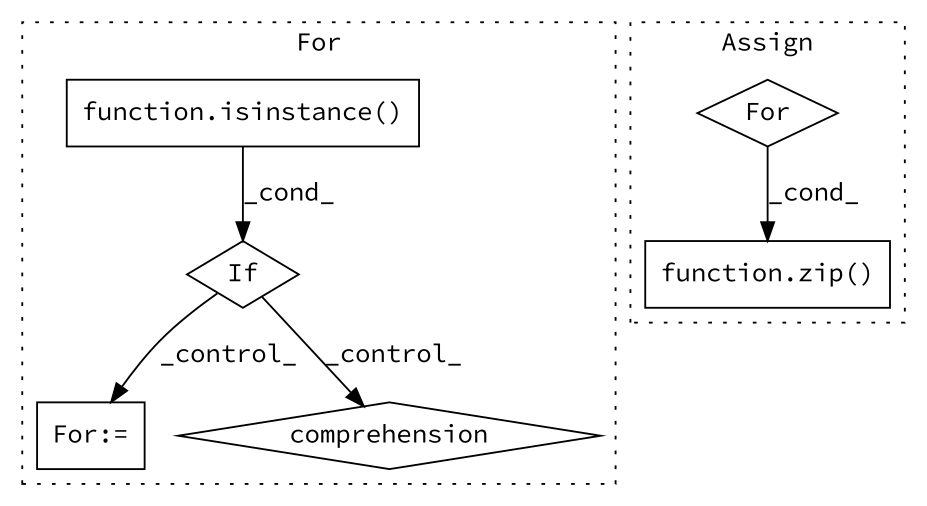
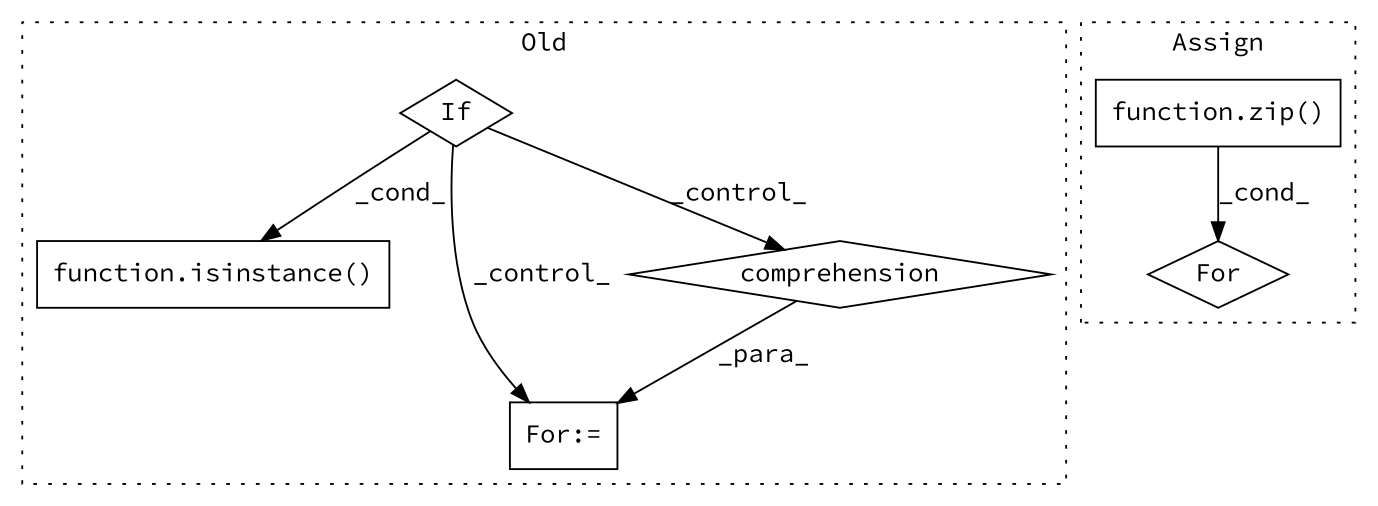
(319, 44) -> (544, 44)
(243, 184) -> (353, 180)
(768, 184) -> (1218, 184)
none -> (715, 347)
